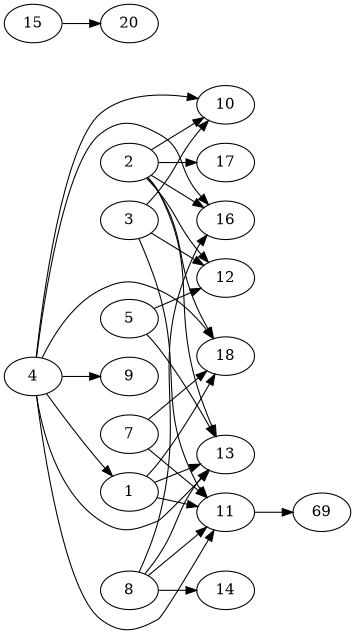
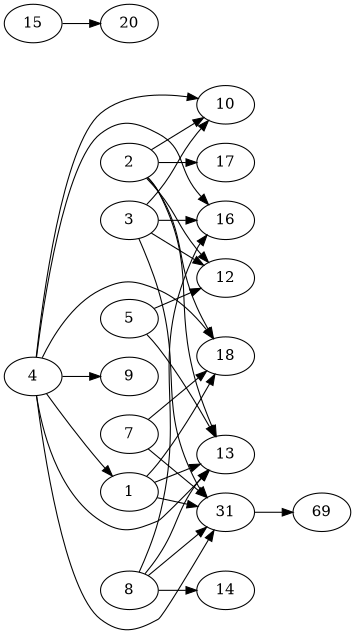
(173, 189) -> (172, 220)
(226, 512) -> (226, 512)
